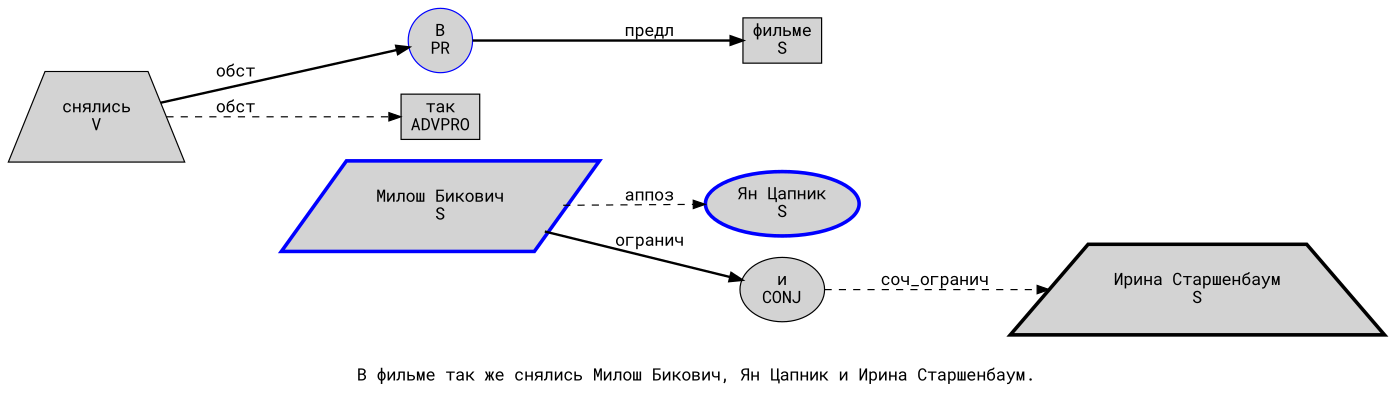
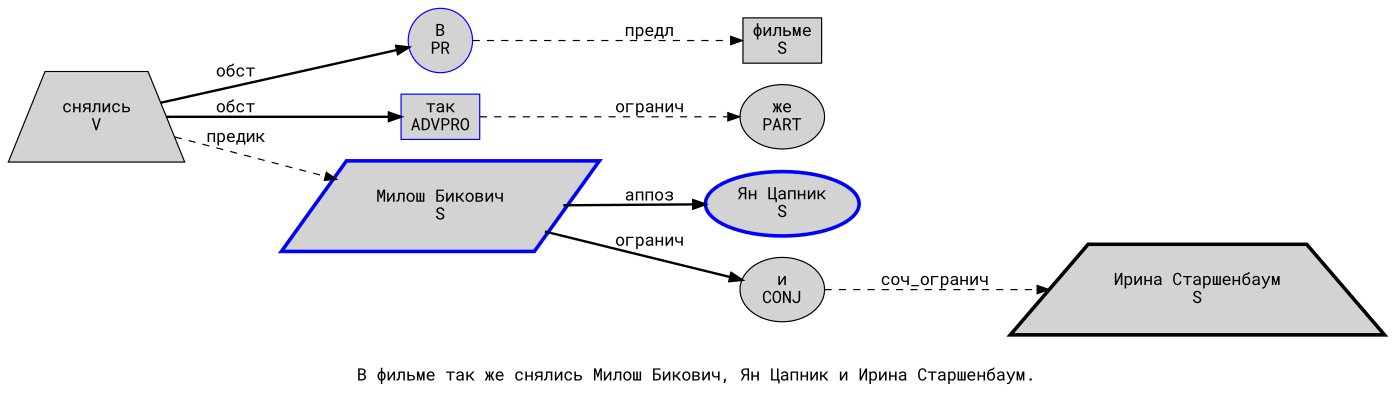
(601, 41) -> (601, 41)
(278, 117) -> (278, 117)
(440, 117) -> (440, 117)
none -> (782, 117)
none -> (250, 157)
(628, 205) -> (628, 205)
